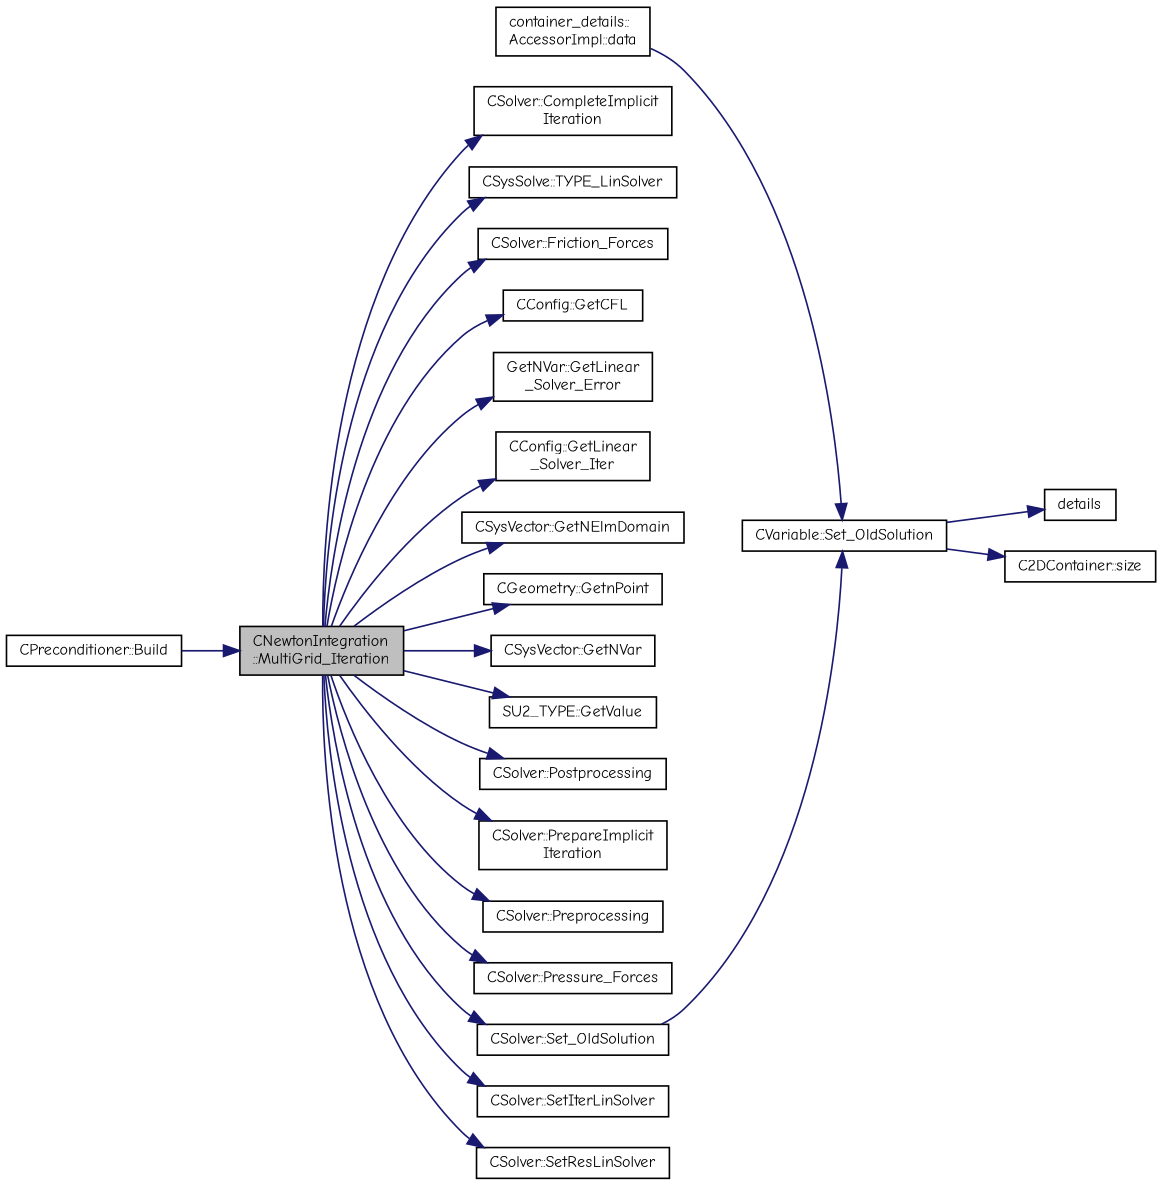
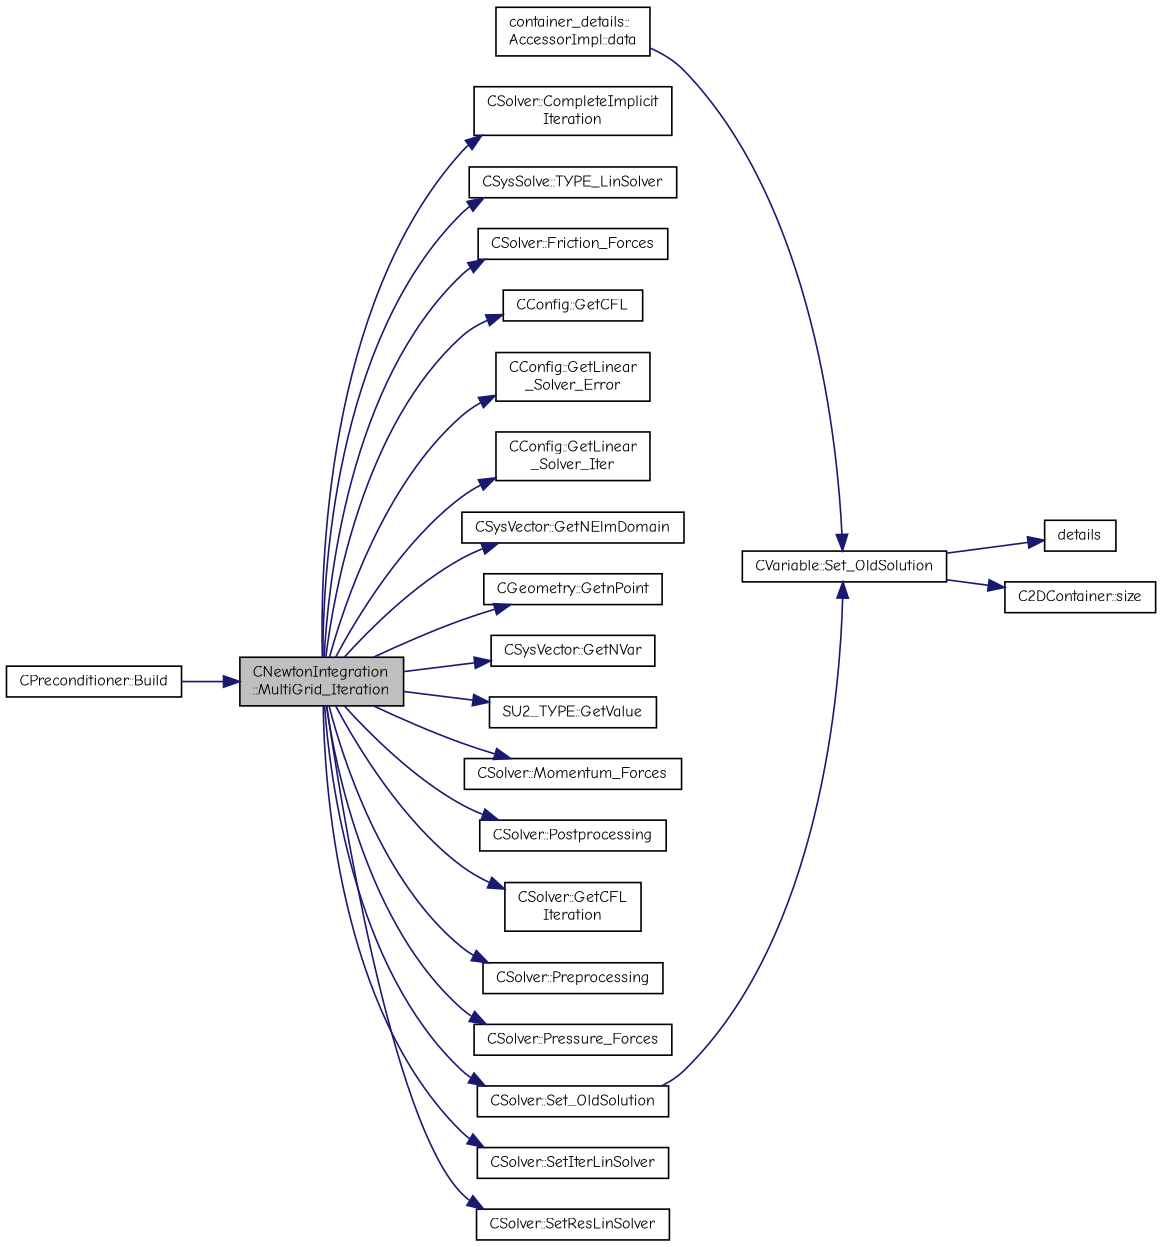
(573, 377) -> (573, 377)
none -> (573, 774)
(573, 845) -> (573, 907)
